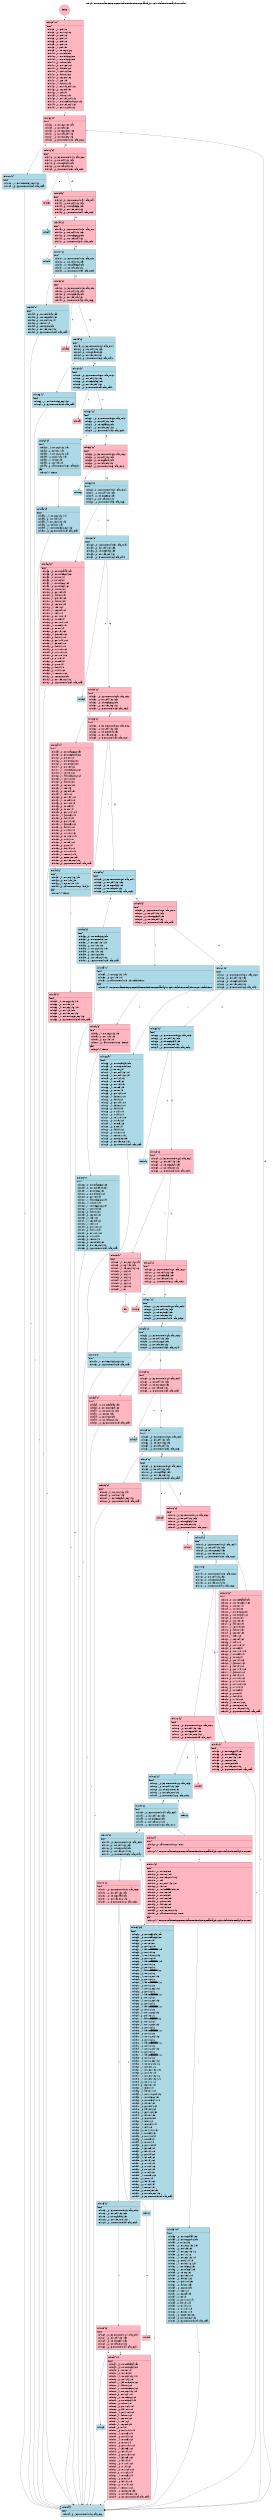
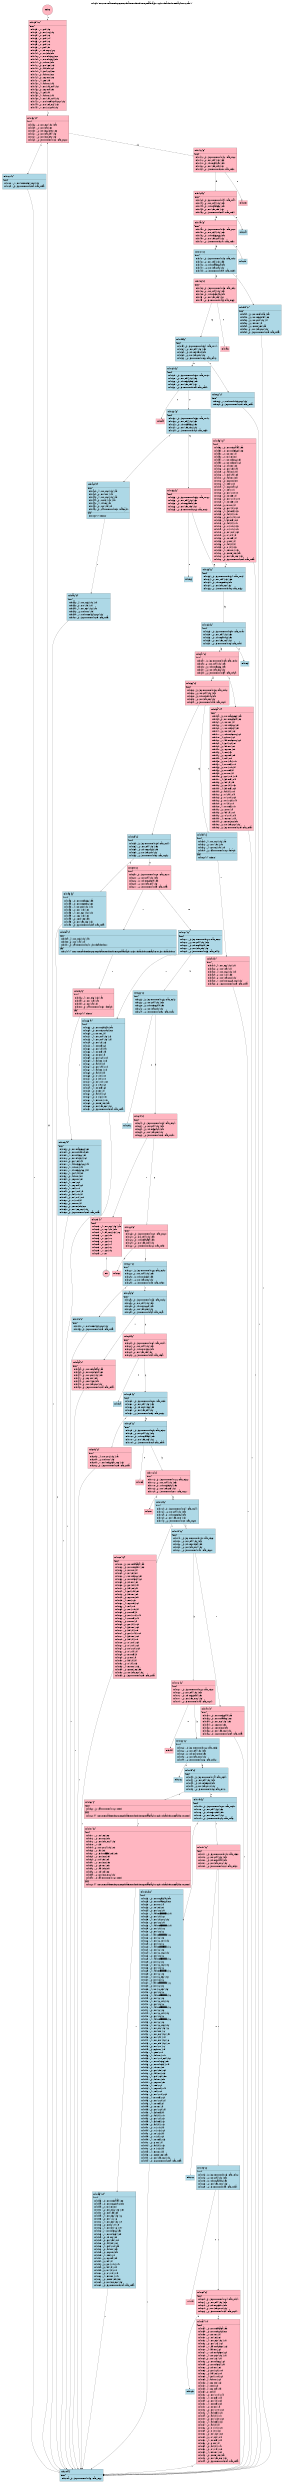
(85, 532) -> (226, 564)
(146, 2275) -> (203, 2244)
